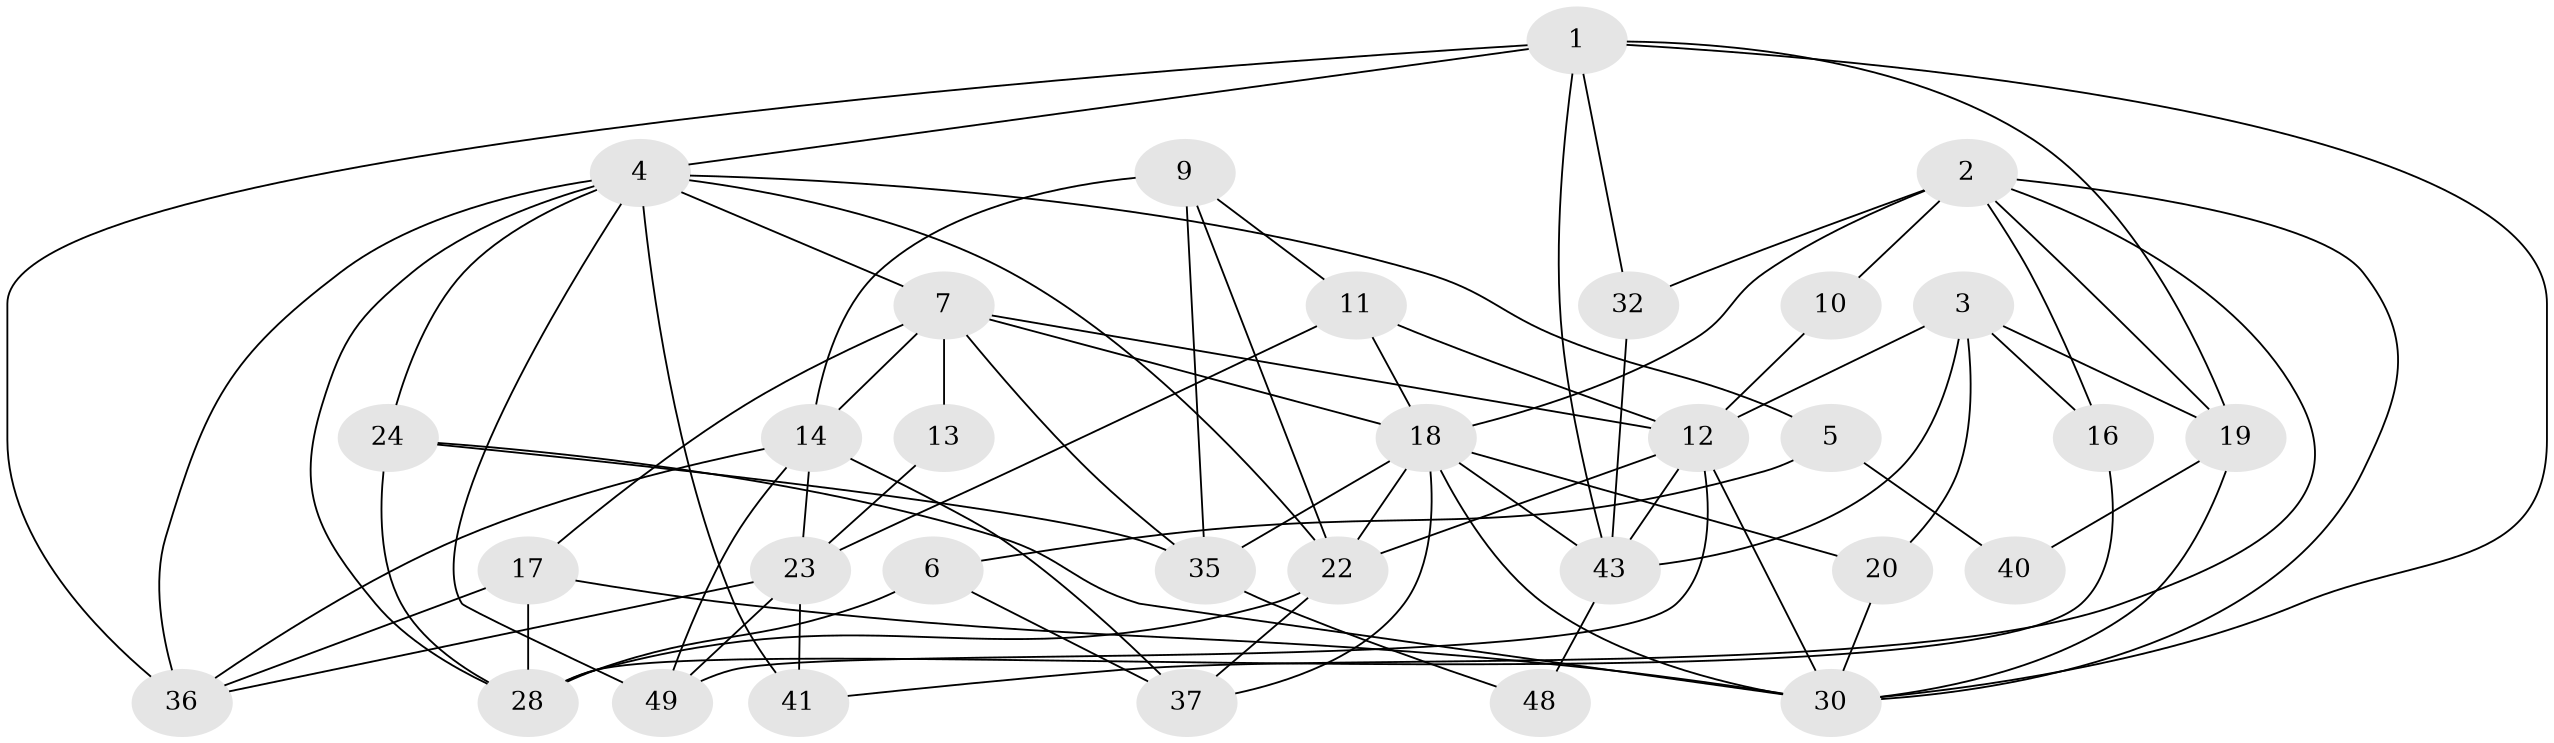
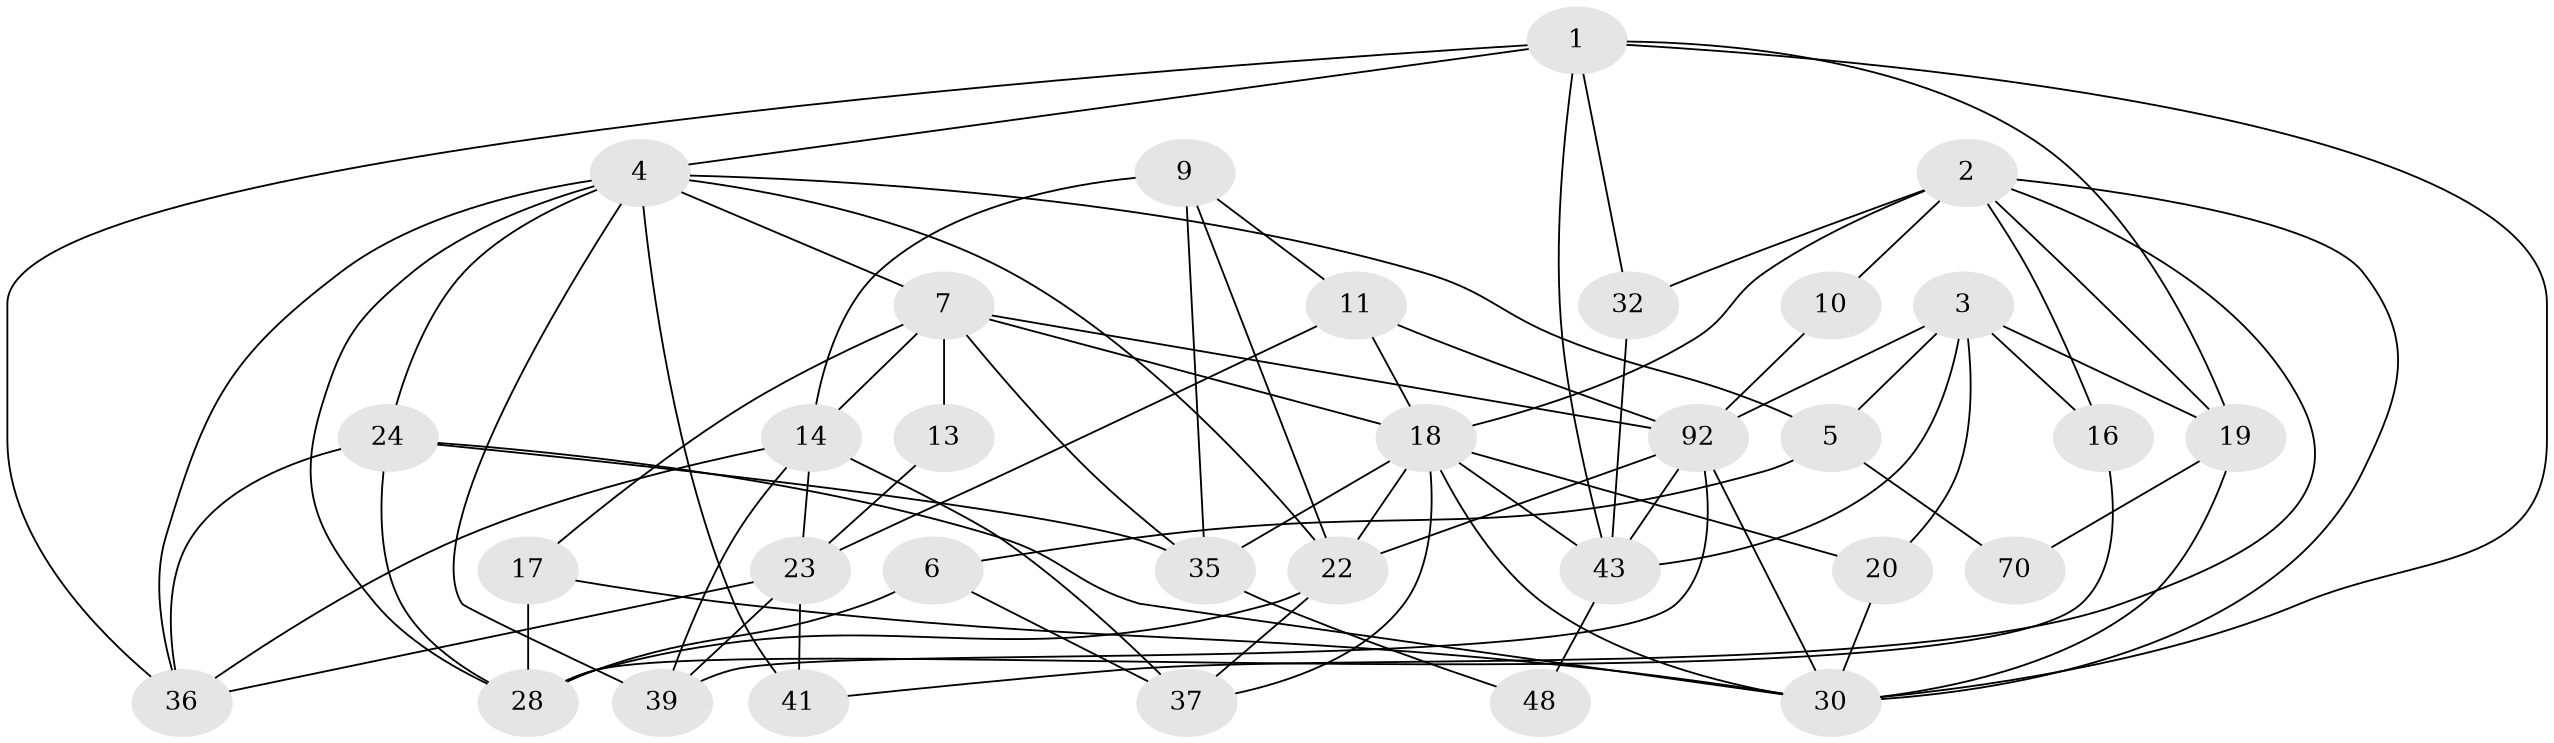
none -> (1898, 372)
(1699, 438) -> (1699, 438)
(2015, 570) -> (2015, 570)
(355, 637) -> (204, 521)
(662, 703) -> (662, 703)
